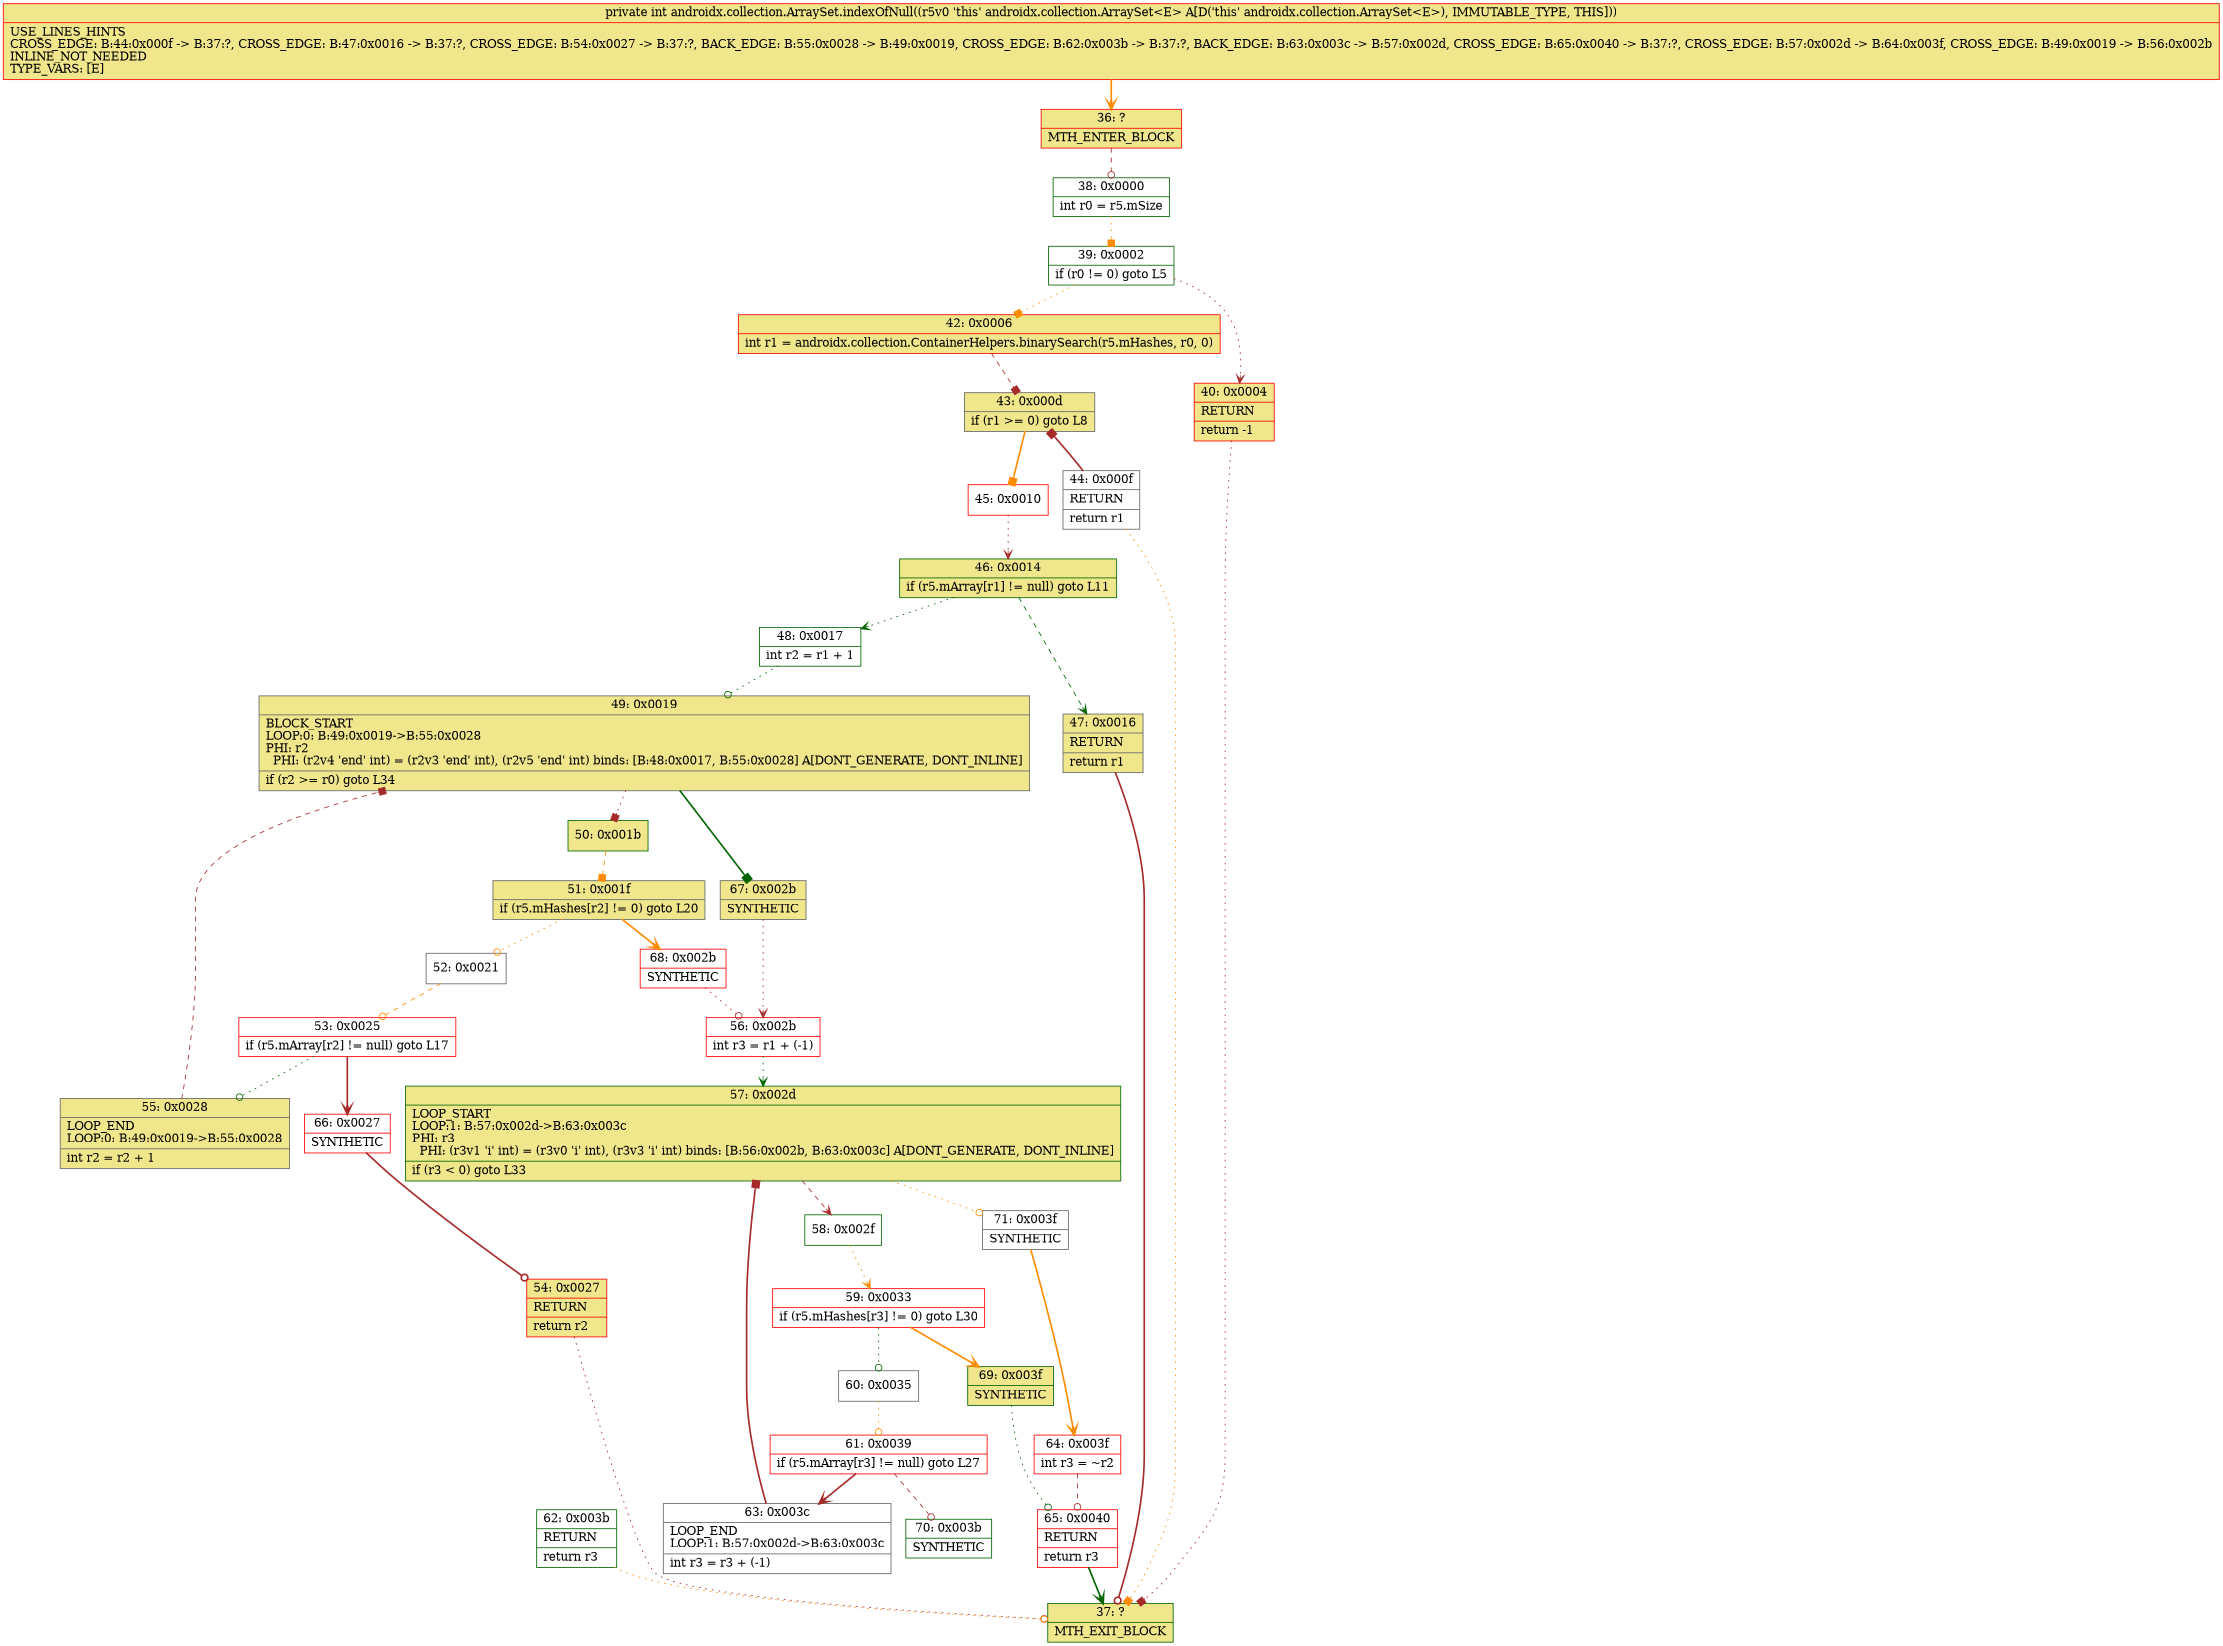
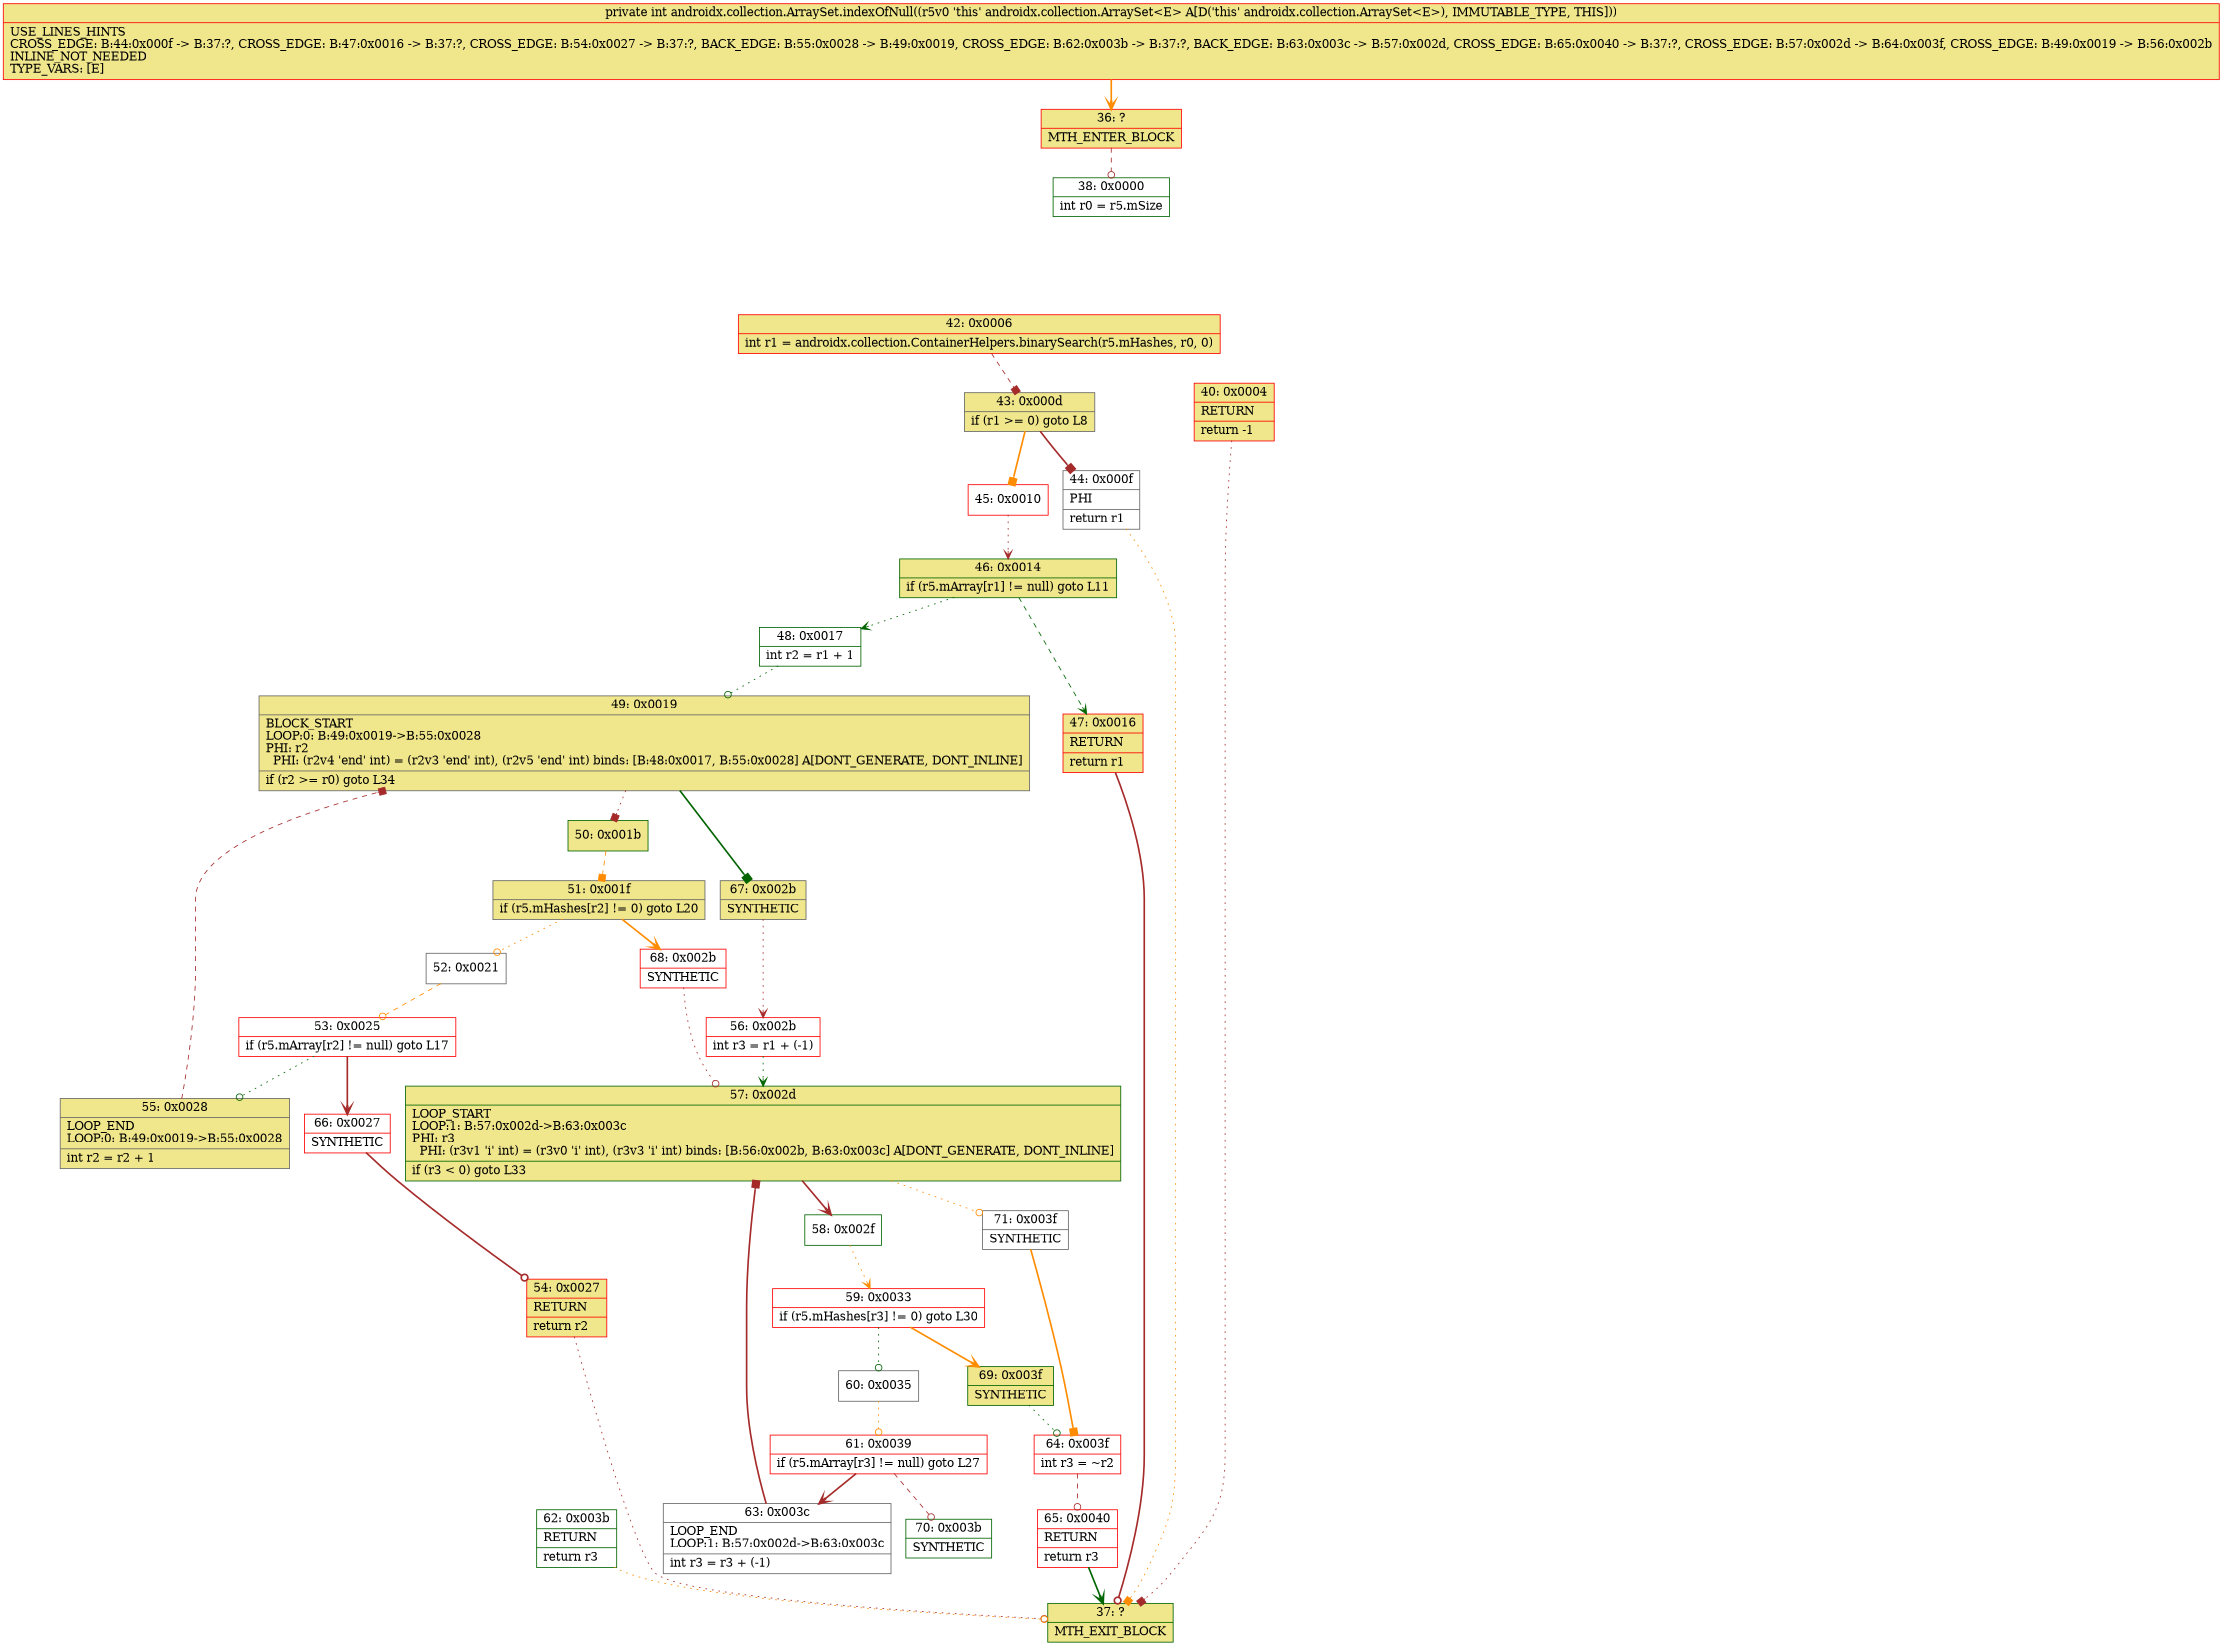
(1111, 266) -> none
(1069, 454) -> (1053, 448)
(1096, 499) -> (1081, 499)
(1103, 743) -> (1103, 743)
(721, 1001) -> (692, 1037)
(814, 1195) -> (814, 1195)
(1054, 1338) -> (1054, 1338)
(1020, 1458) -> (1042, 1418)
